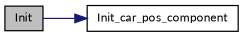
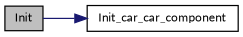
(163, 18) -> (163, 18)
